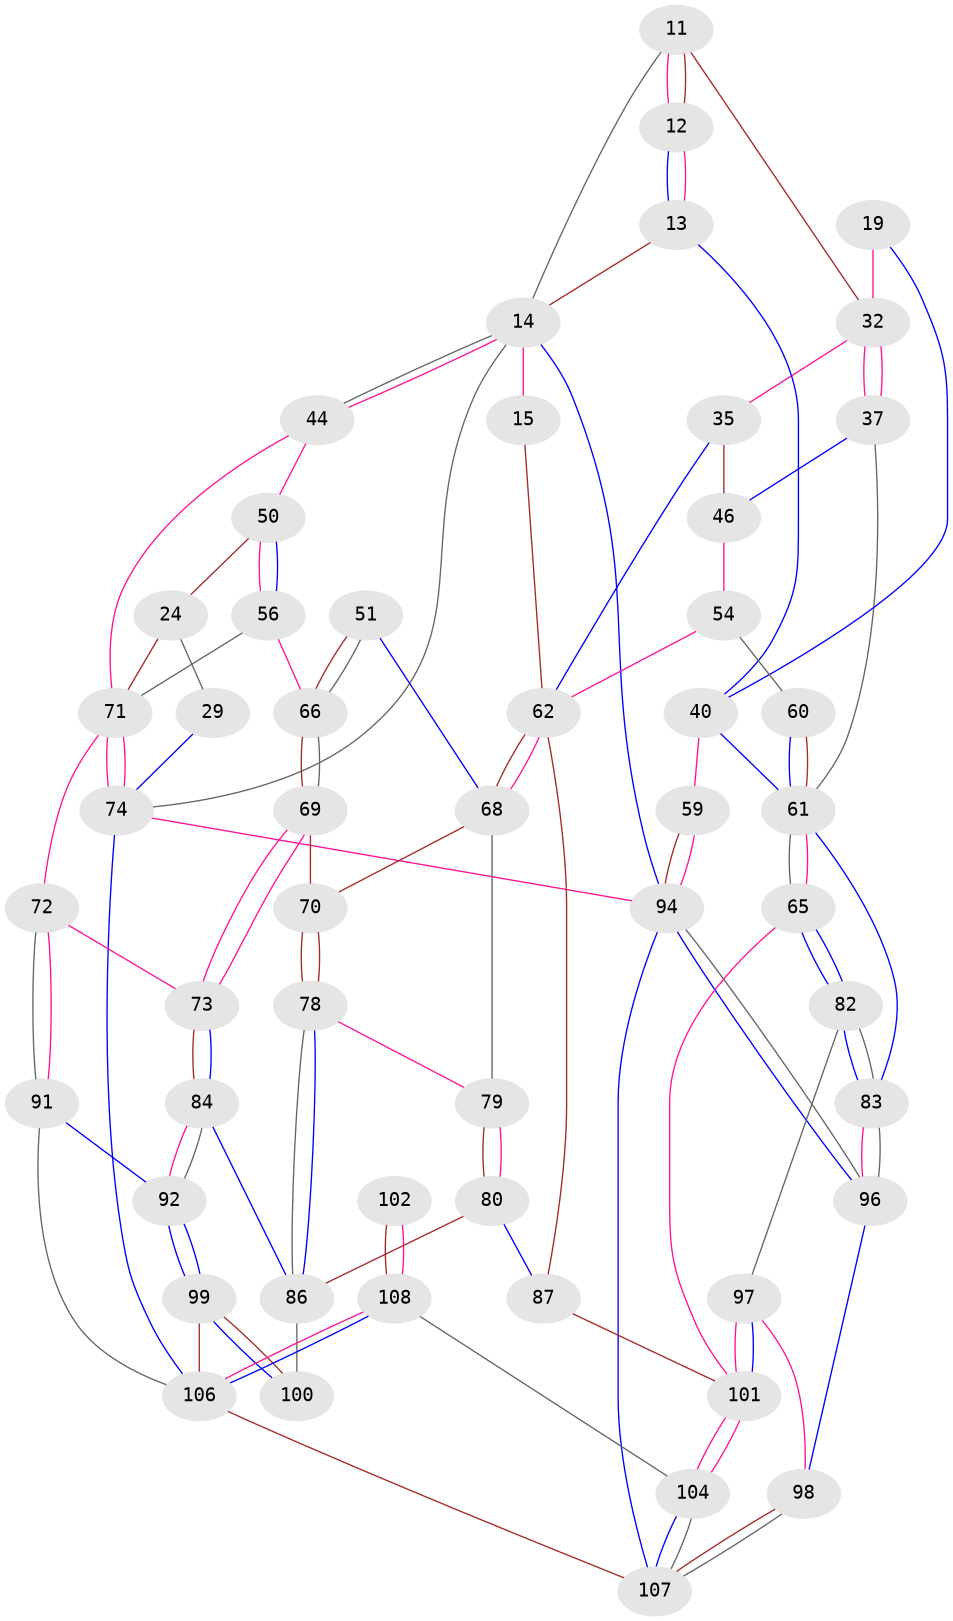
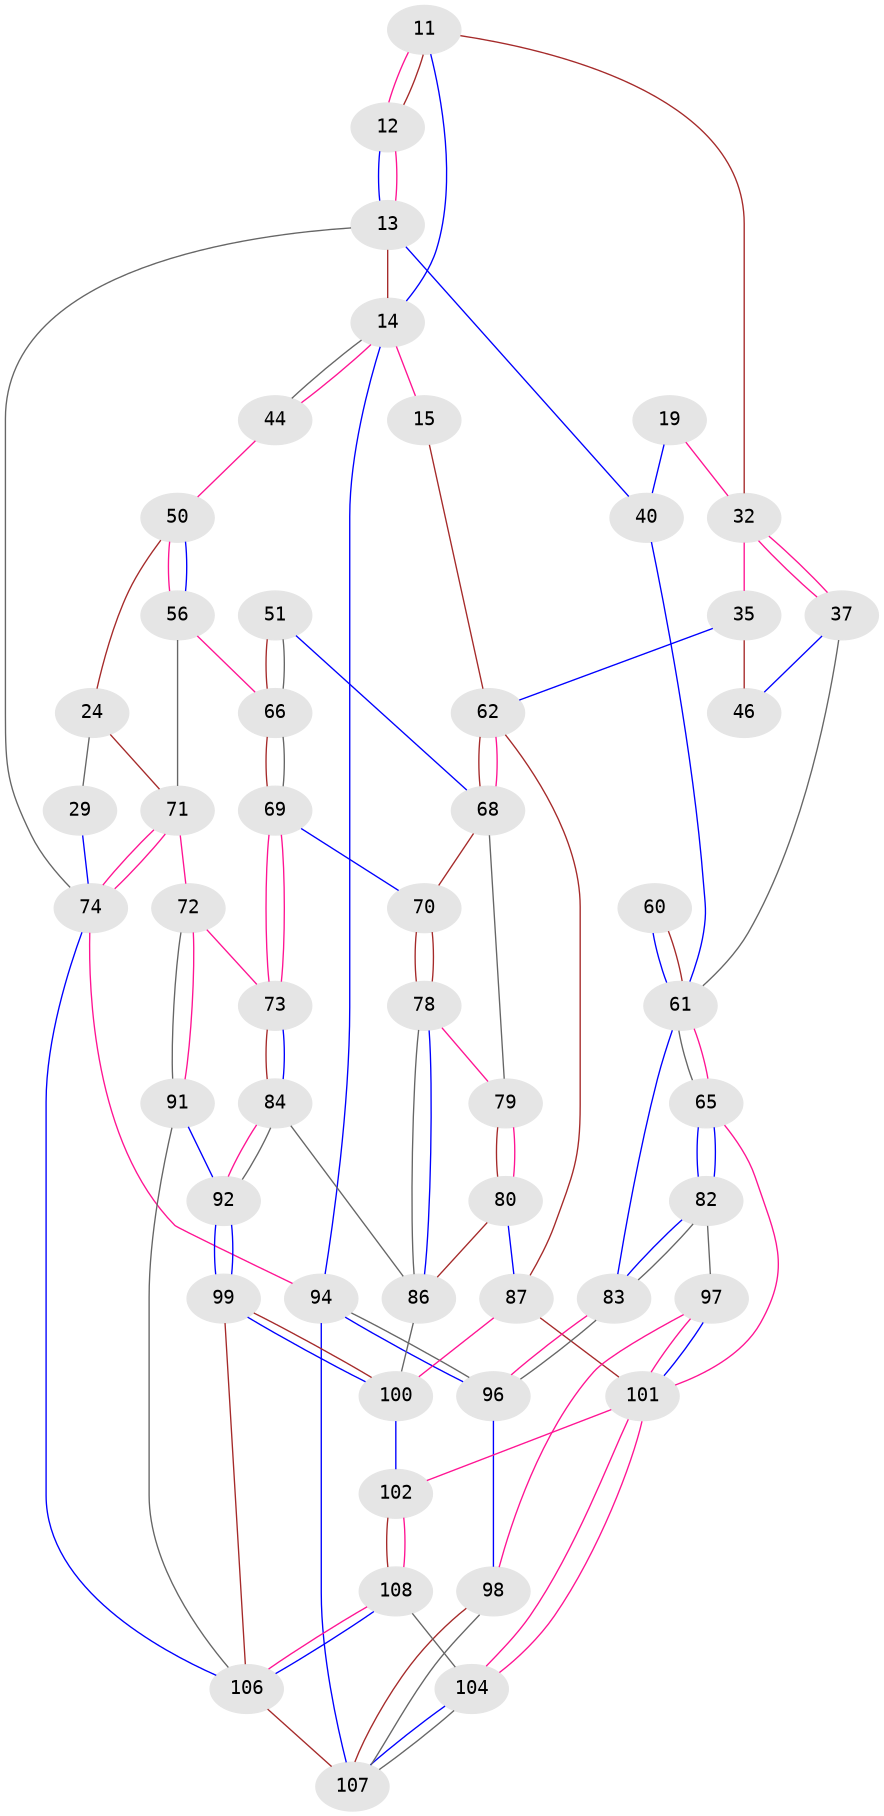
(591, 172) -> (446, 182)
(158, 536) -> none
(724, 615) -> none
(423, 655) -> (5, 447)
(693, 811) -> none
(310, 860) -> (340, 853)
(249, 1201) -> (347, 1201)
none -> (456, 1347)
none -> (396, 1445)
none -> (519, 1445)
